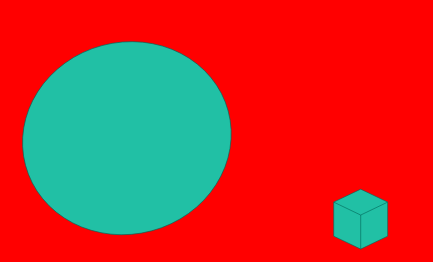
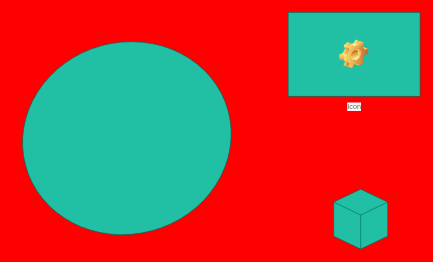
none -> (354, 54)
